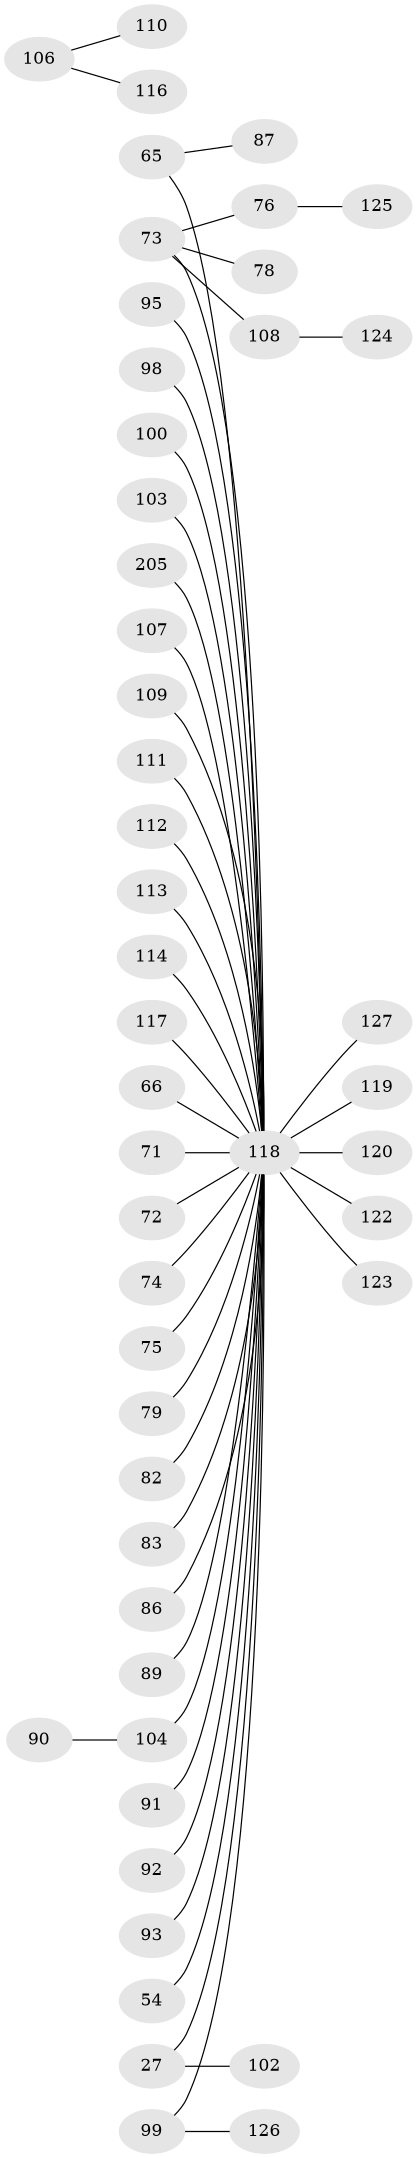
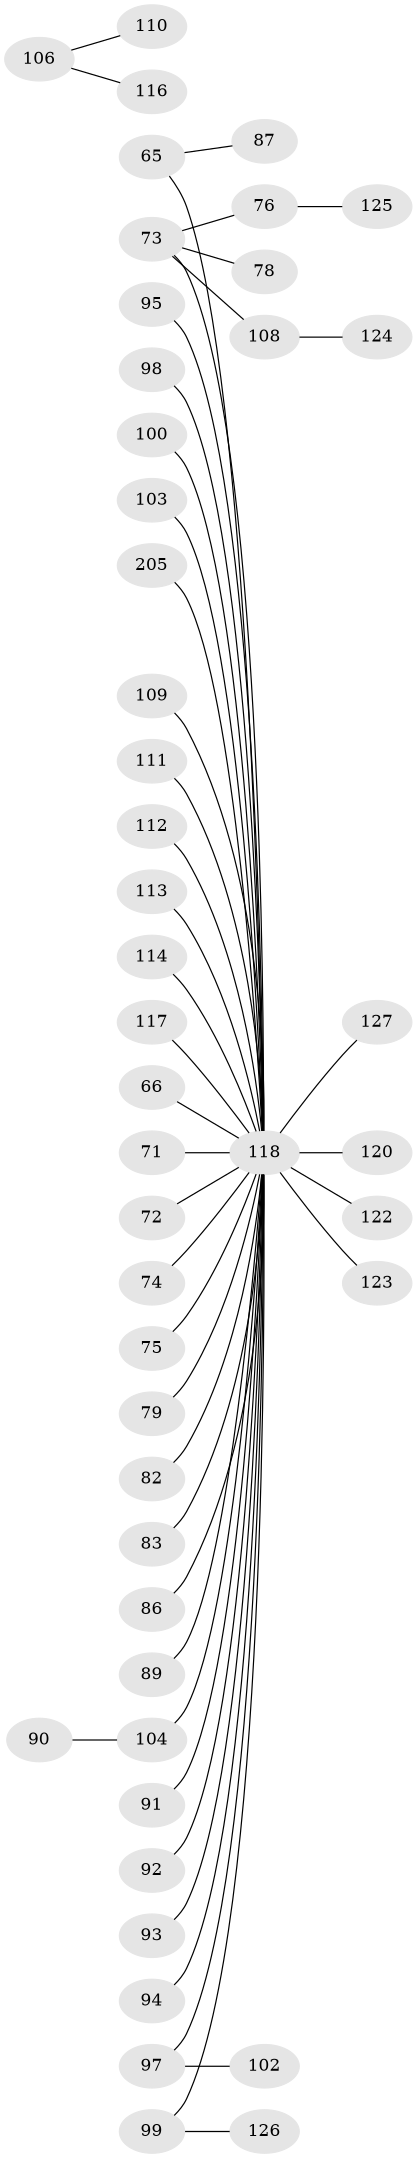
(152, 631) -> none
(377, 1088) -> none
(152, 2001) -> (152, 2001)
(152, 2066) -> (152, 2066)
